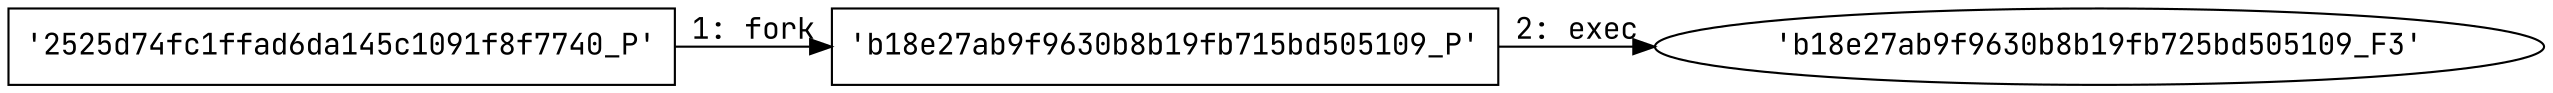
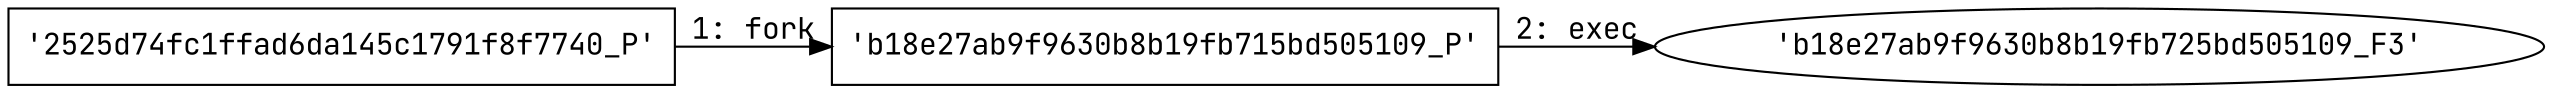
(342, 47) -> (342, 47)
